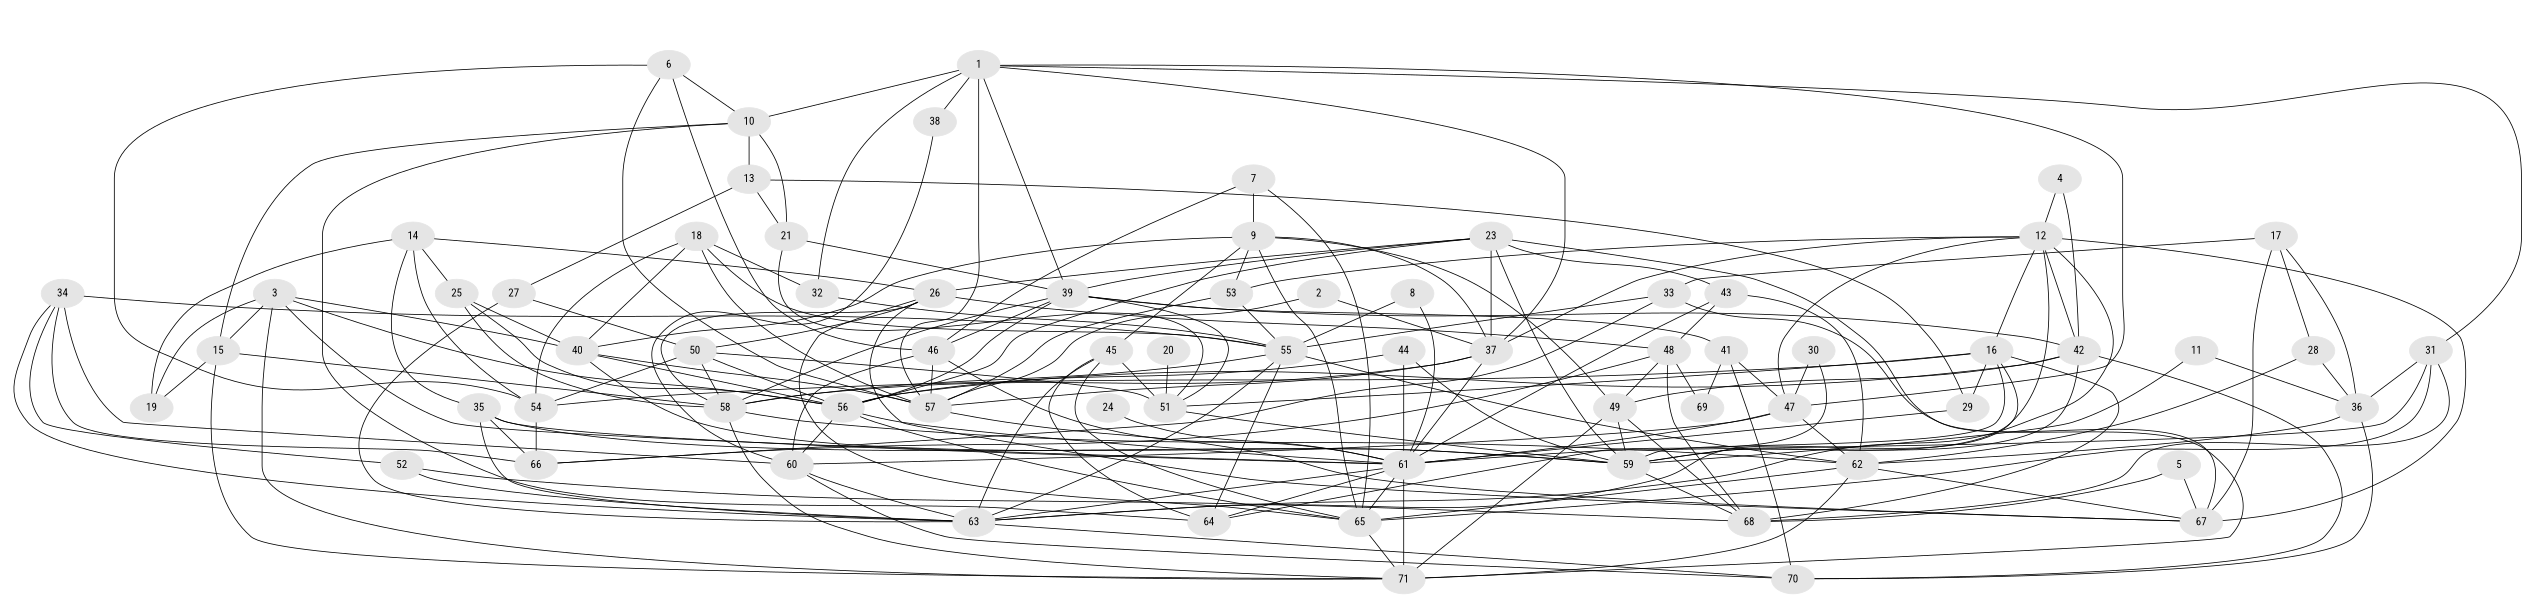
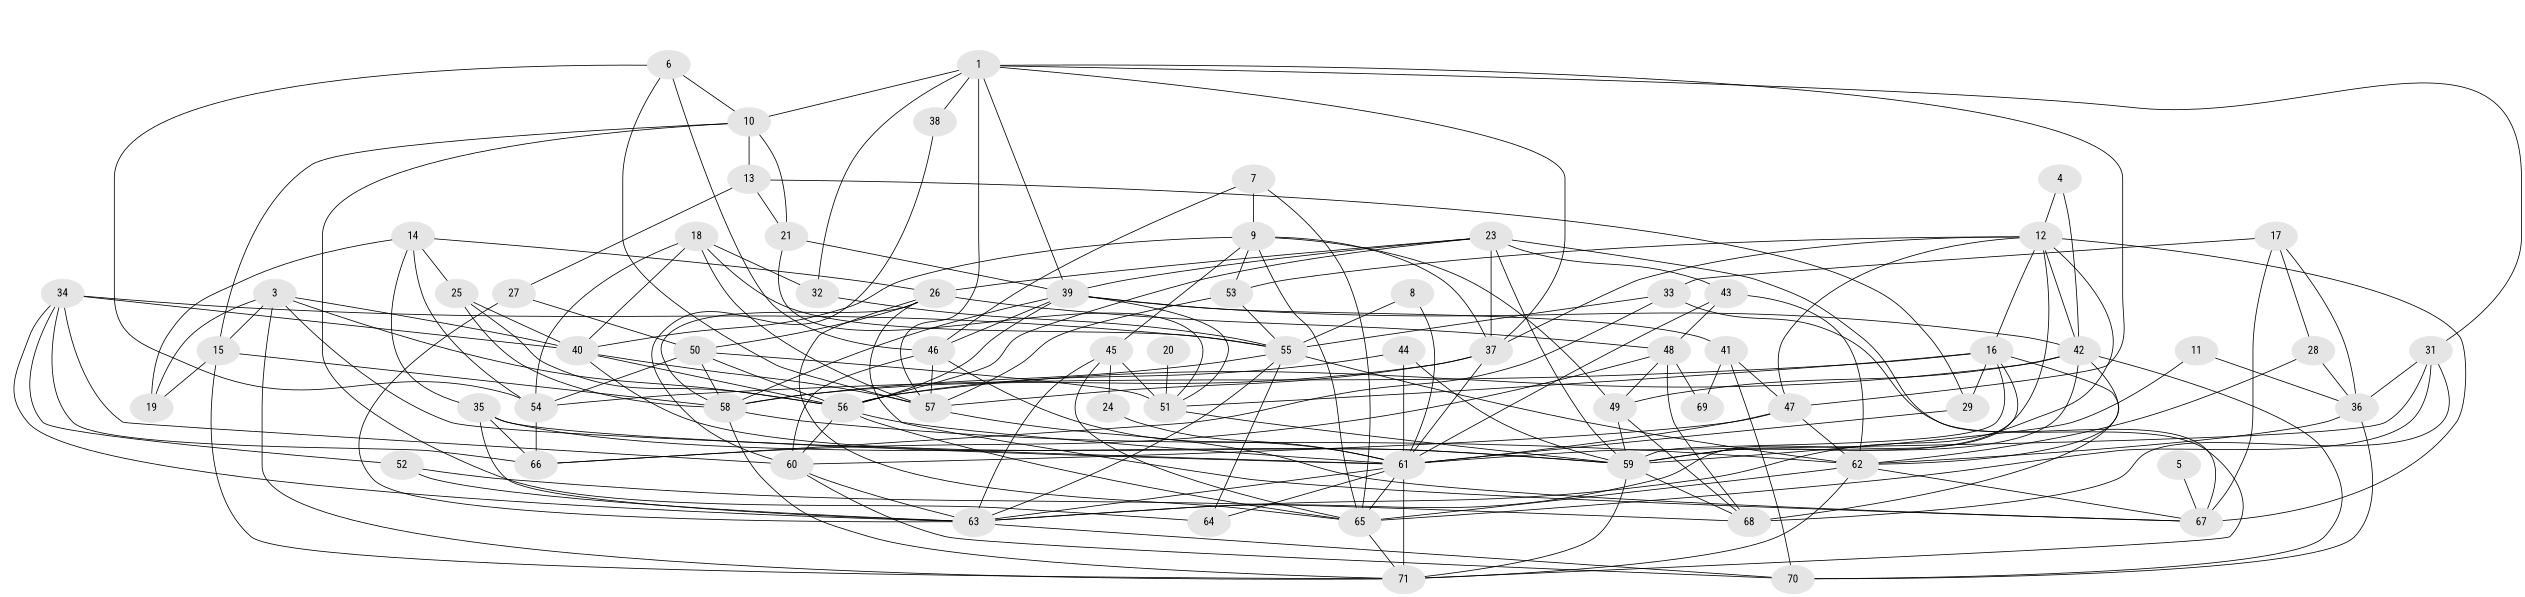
(1319, 294) -> none
none -> (308, 321)
(1814, 351) -> none
none -> (2056, 447)
(1089, 464) -> (1110, 379)
(1519, 486) -> (1544, 557)
(1968, 510) -> none
